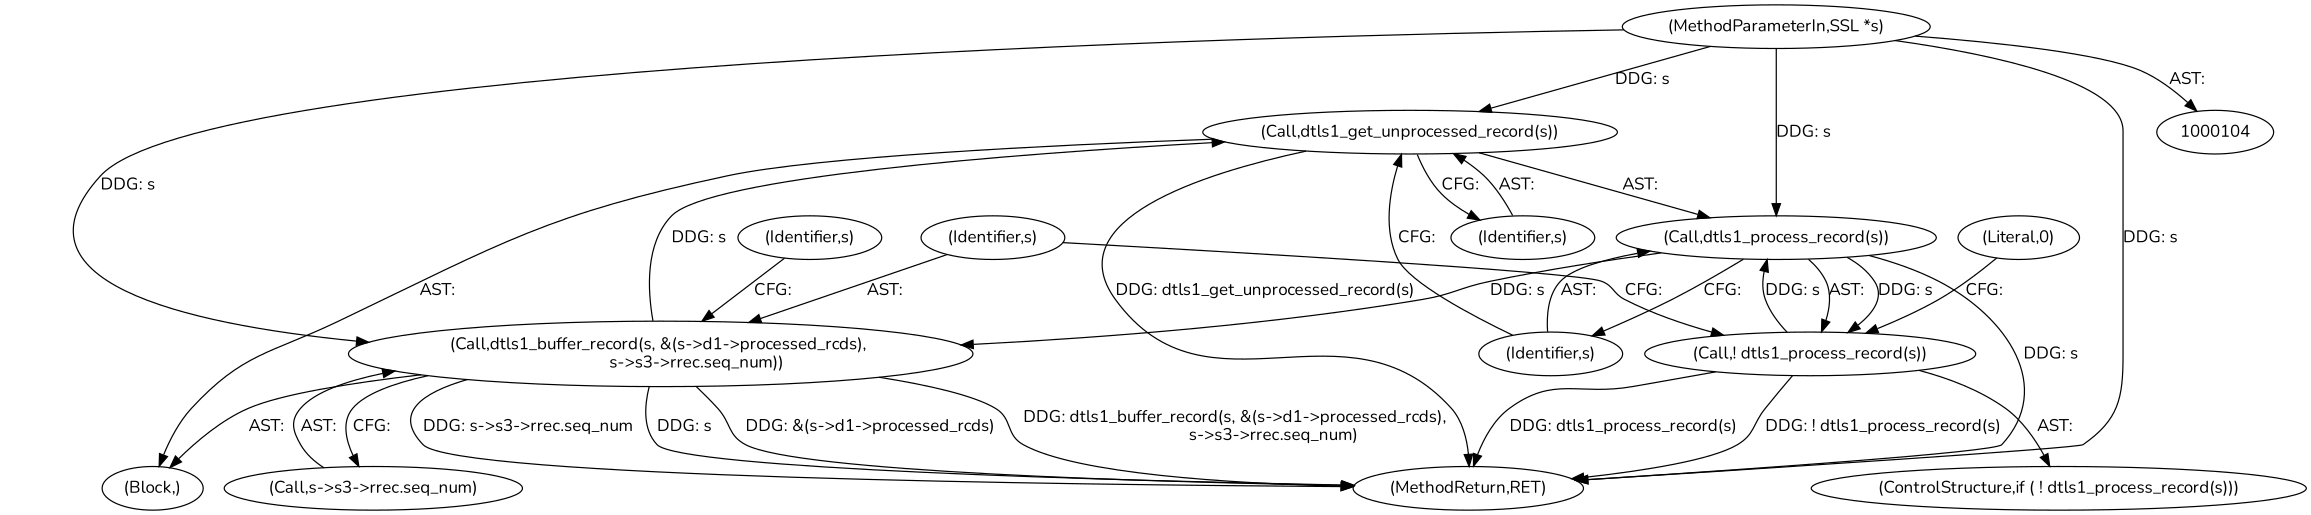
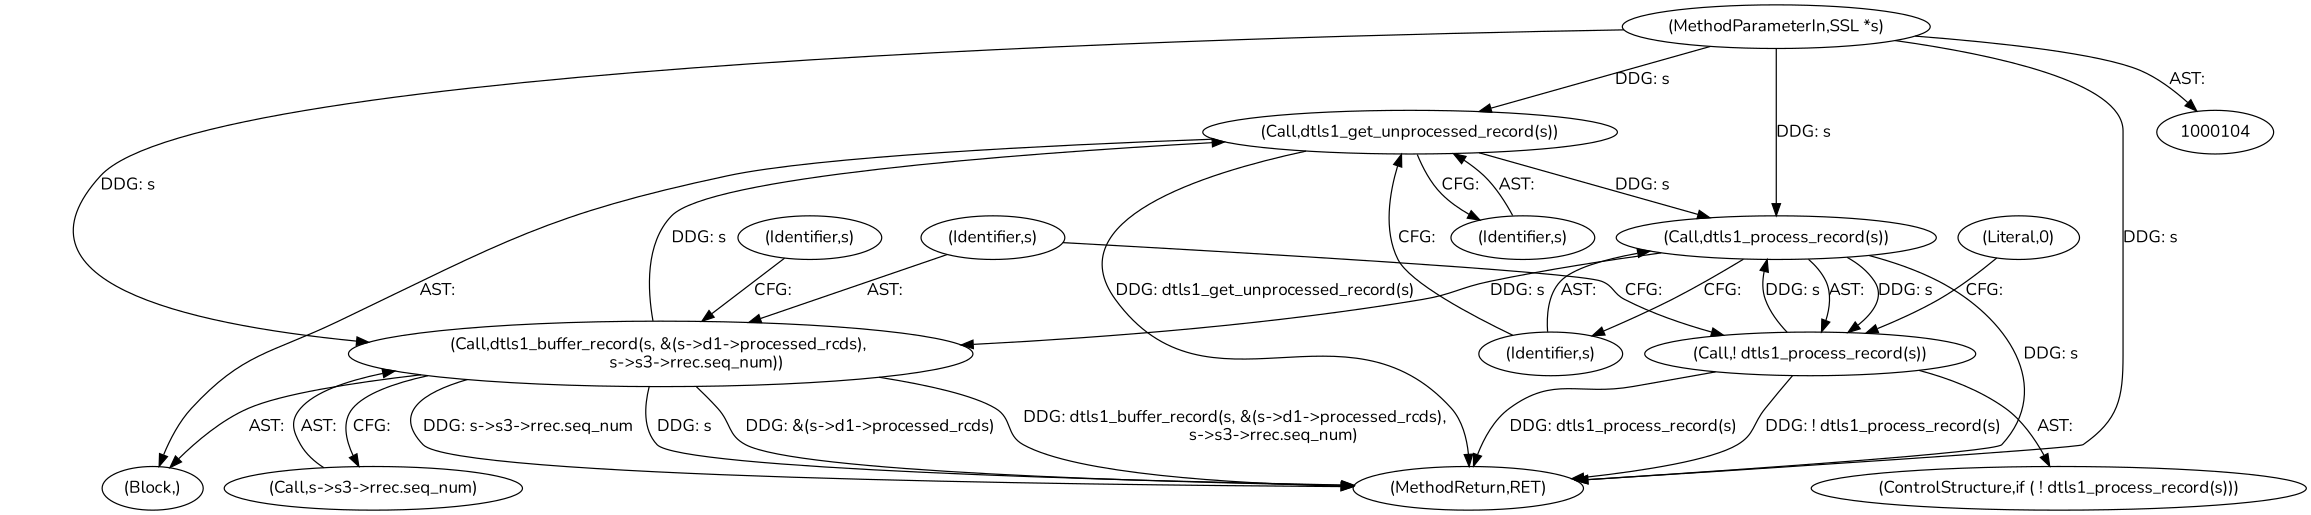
(1643, 185) -> (1643, 185)
